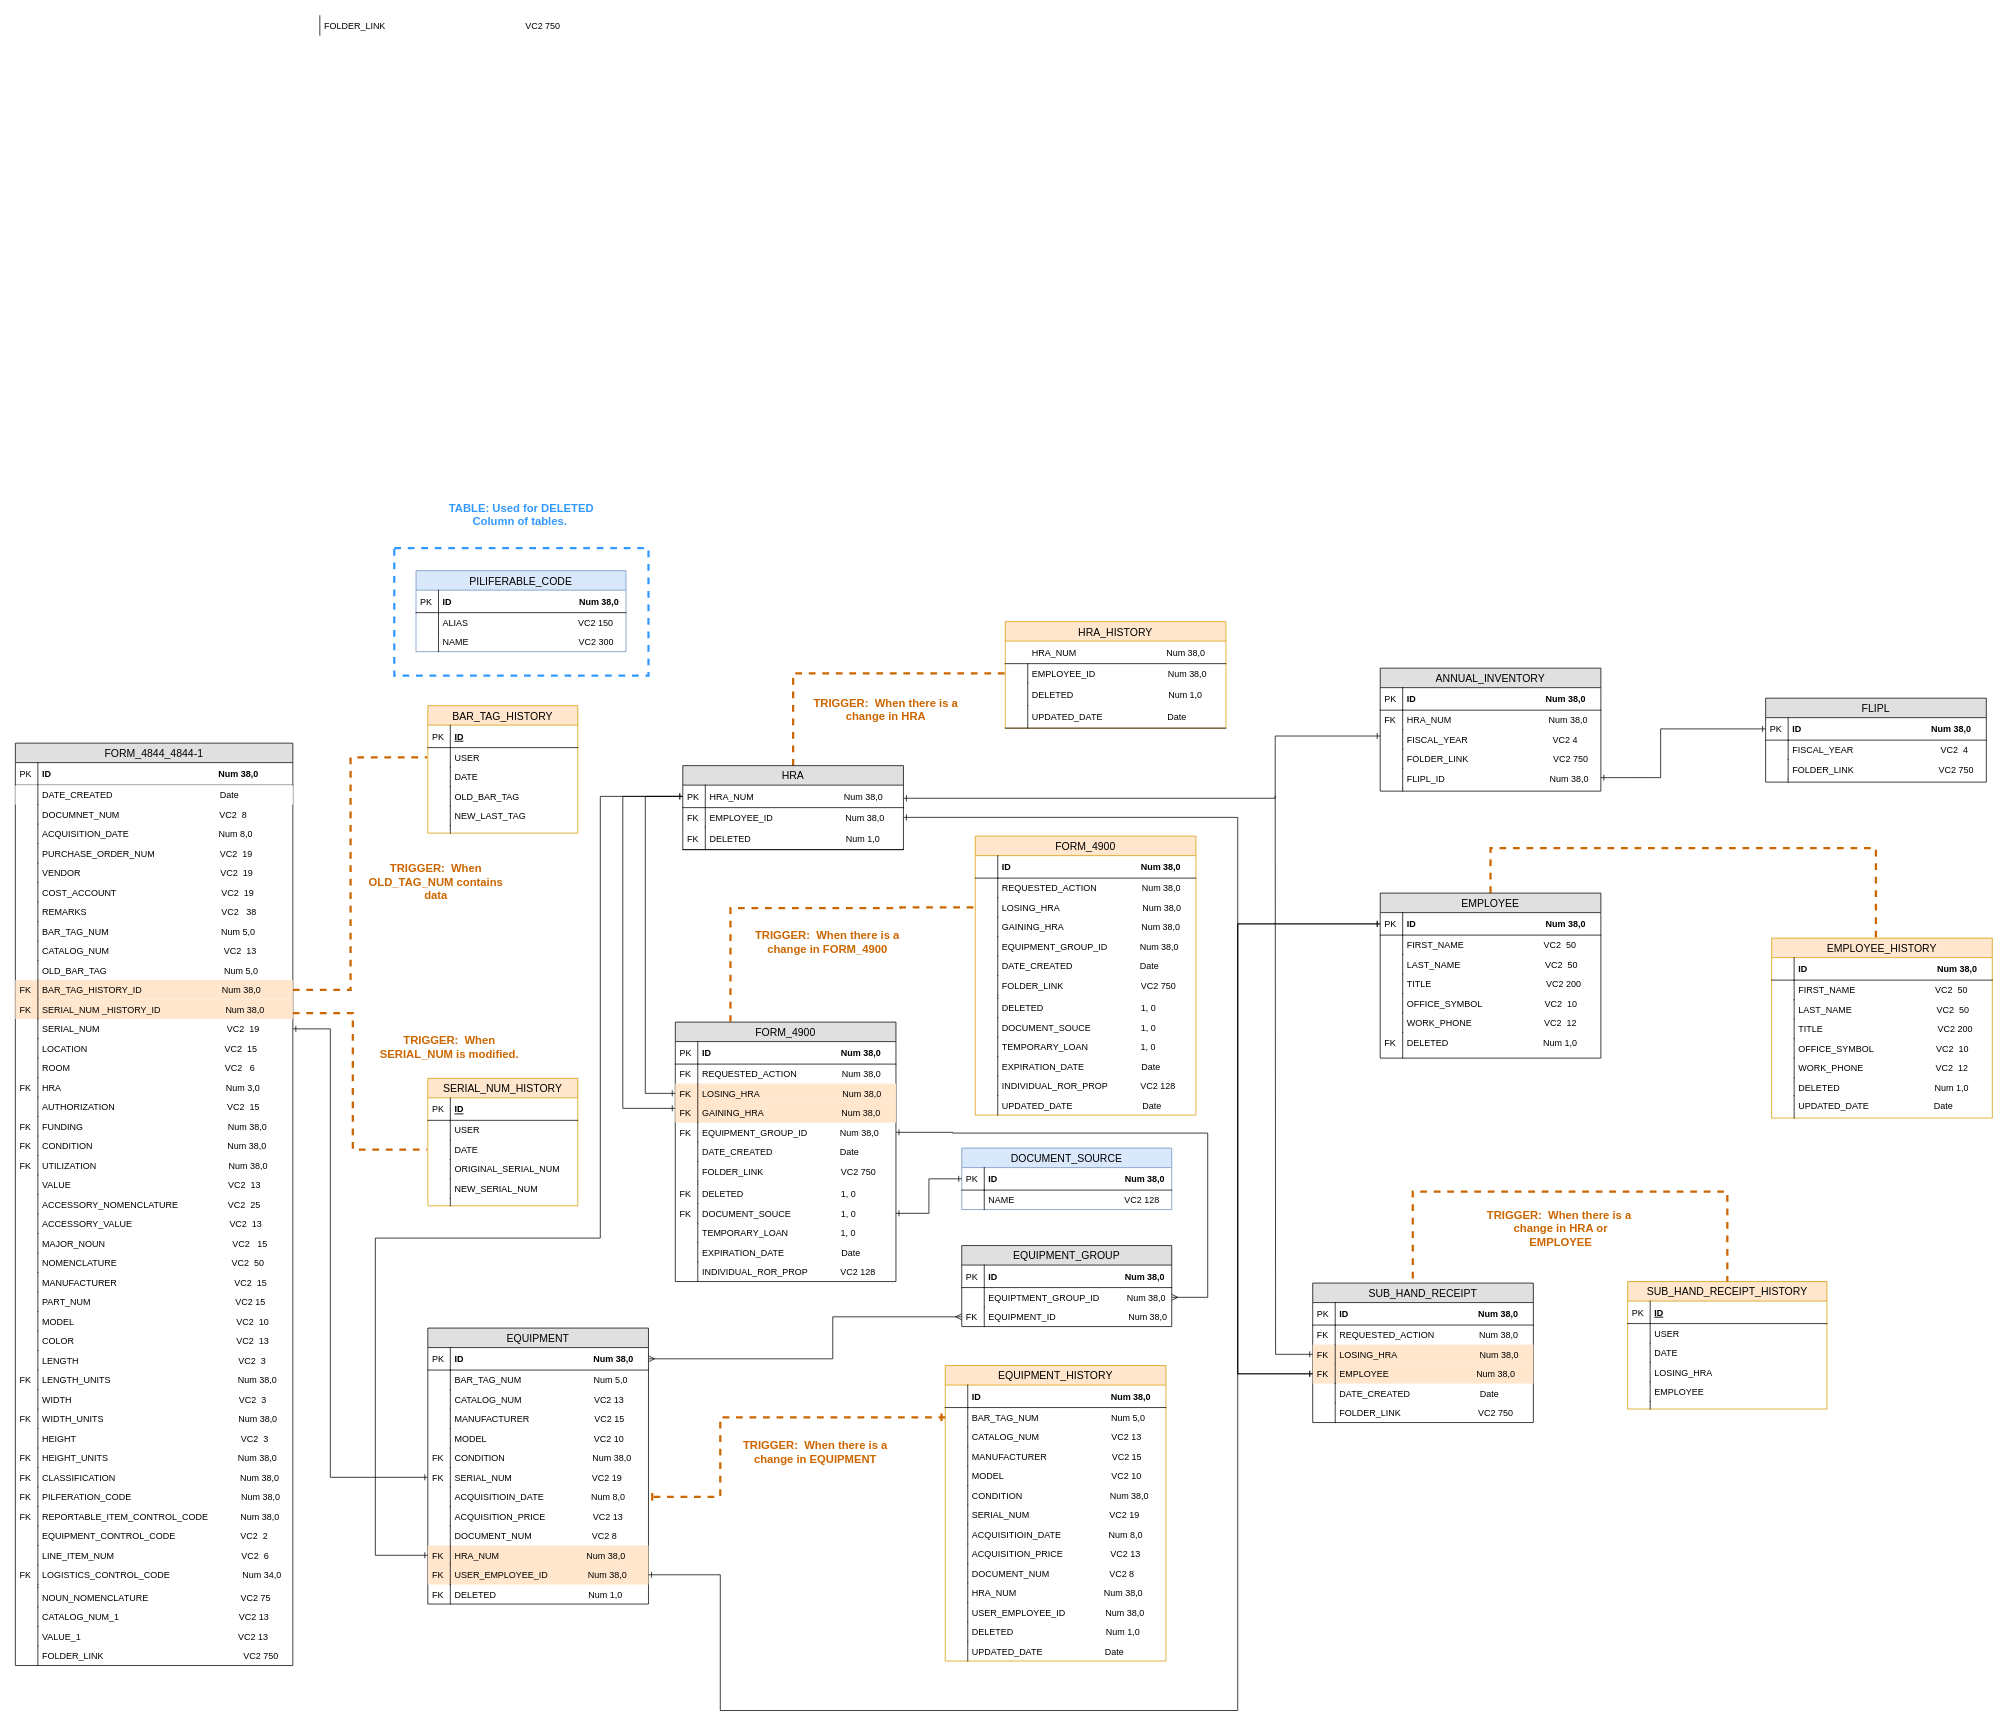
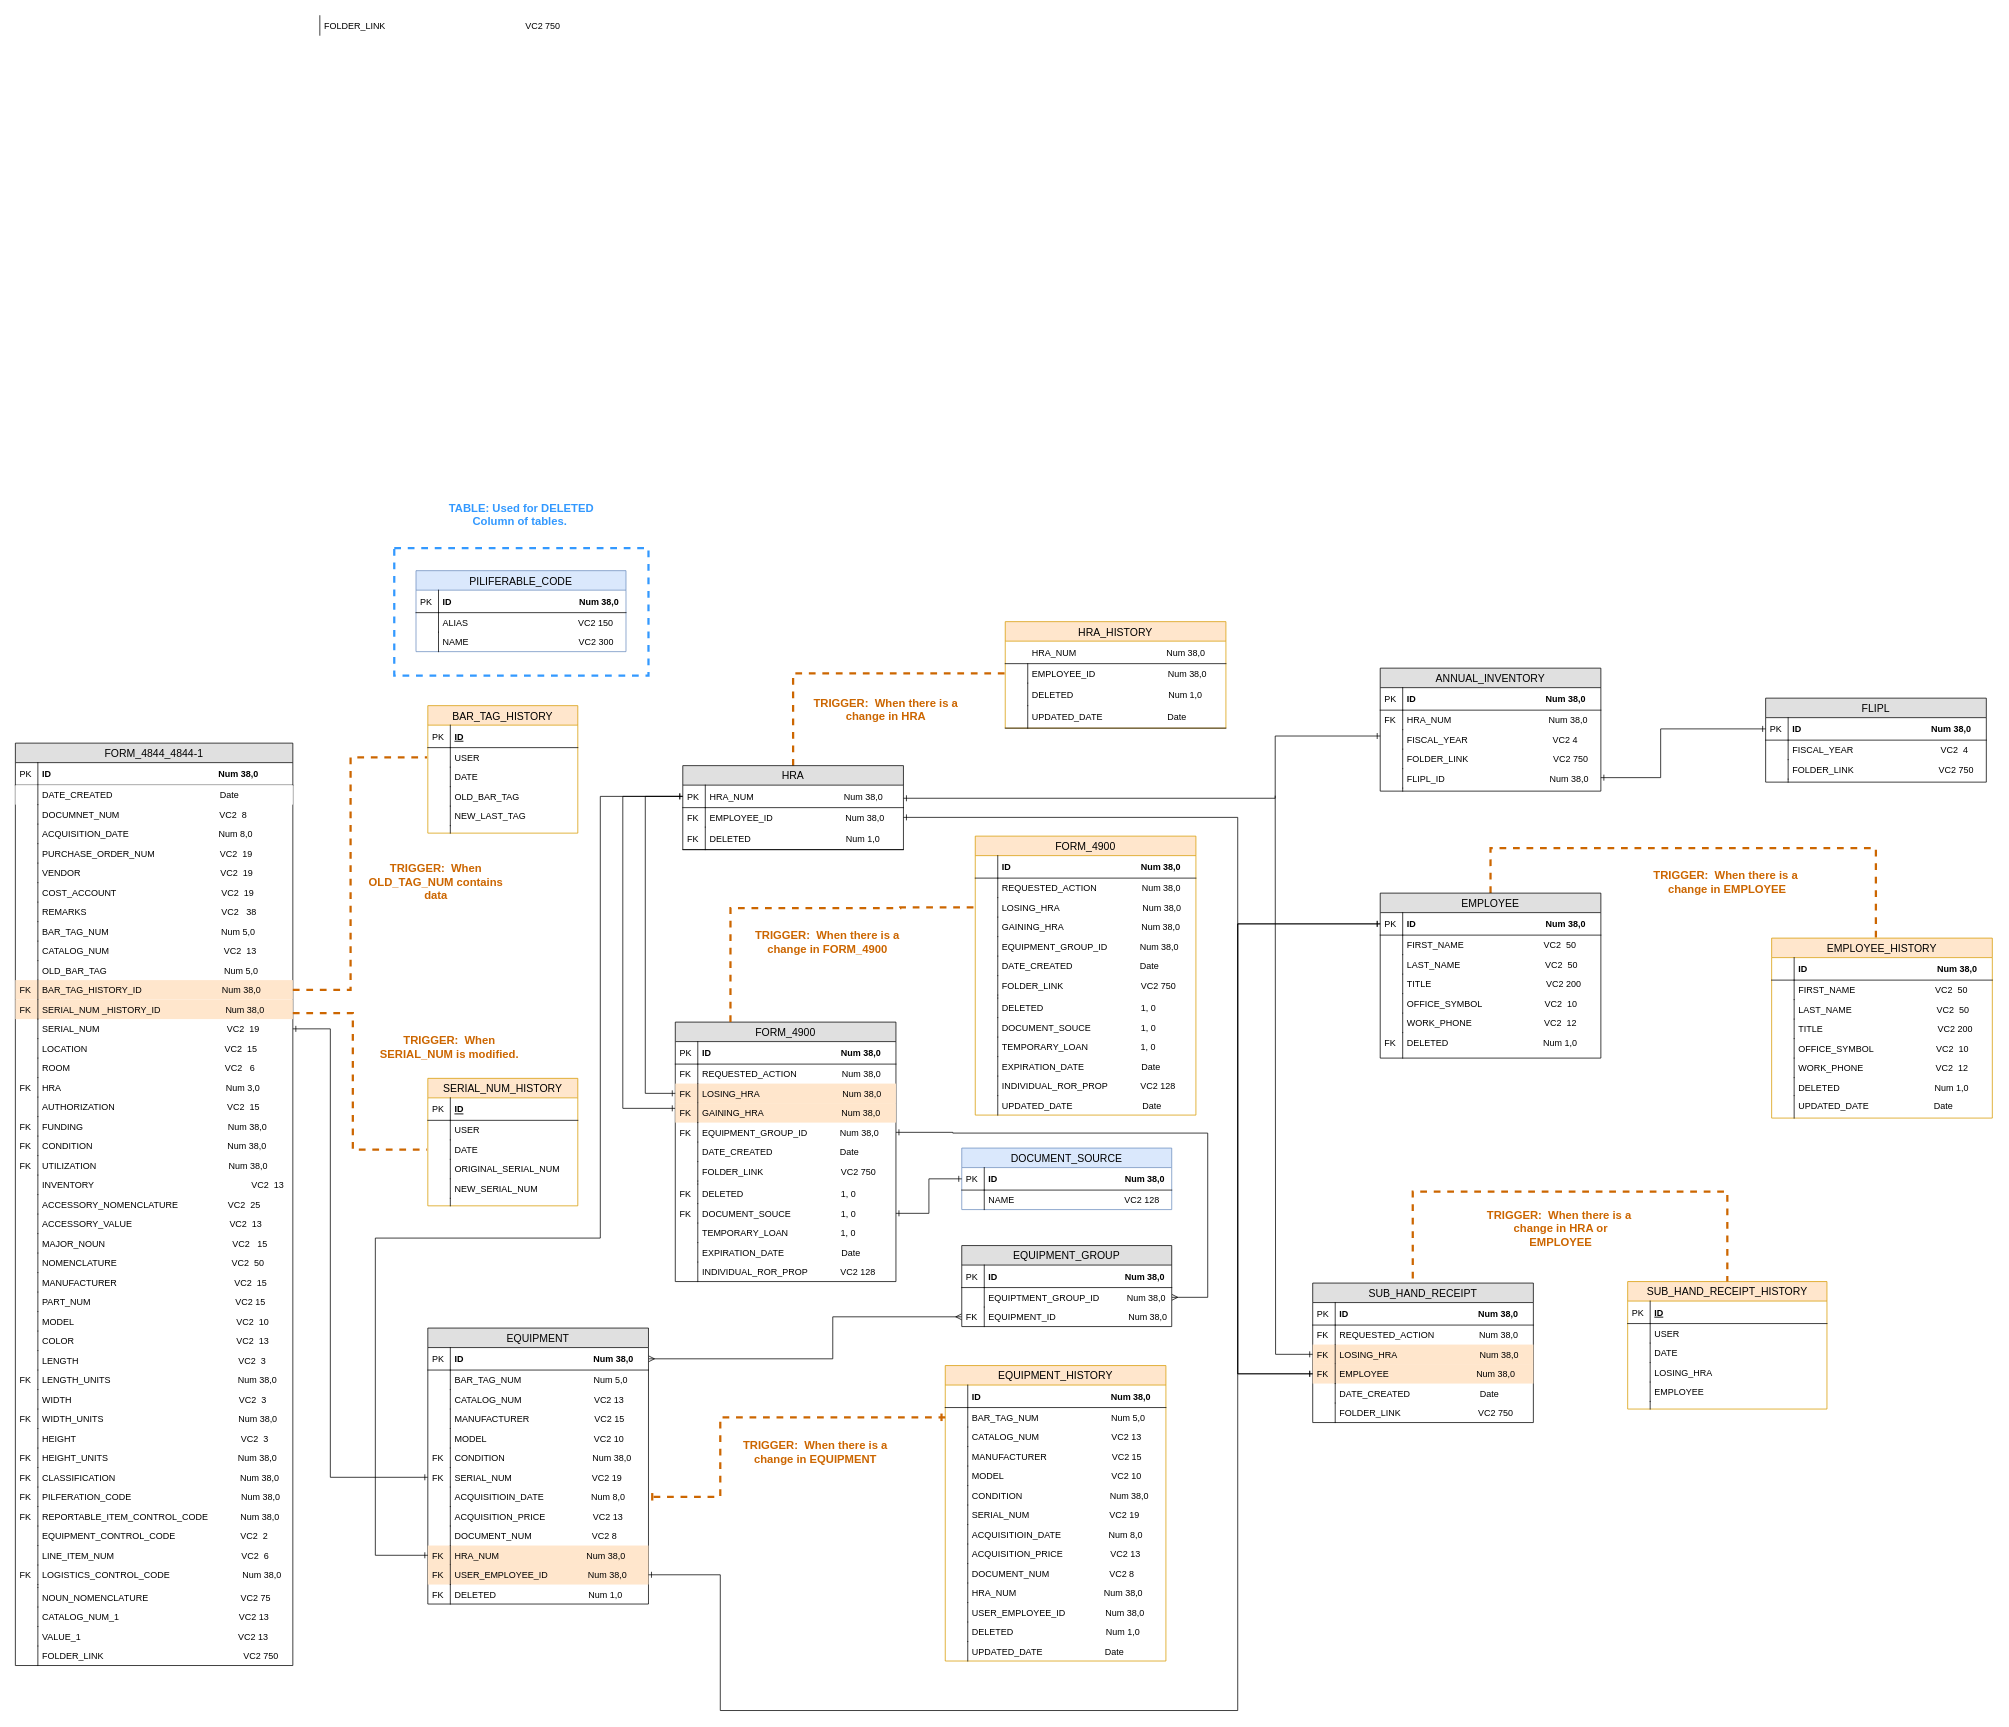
none -> (1728, 882)
(194, 1185) -> (204, 1185)
(172, 1575) -> (172, 1575)
